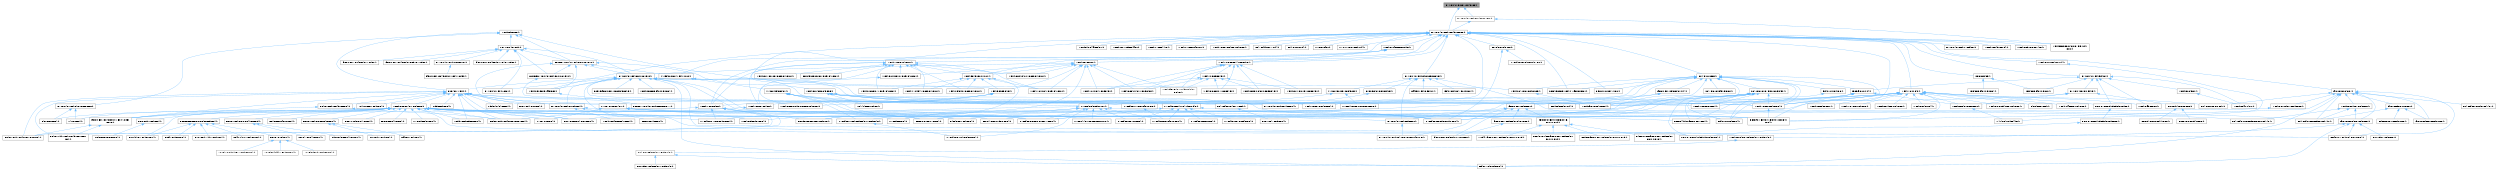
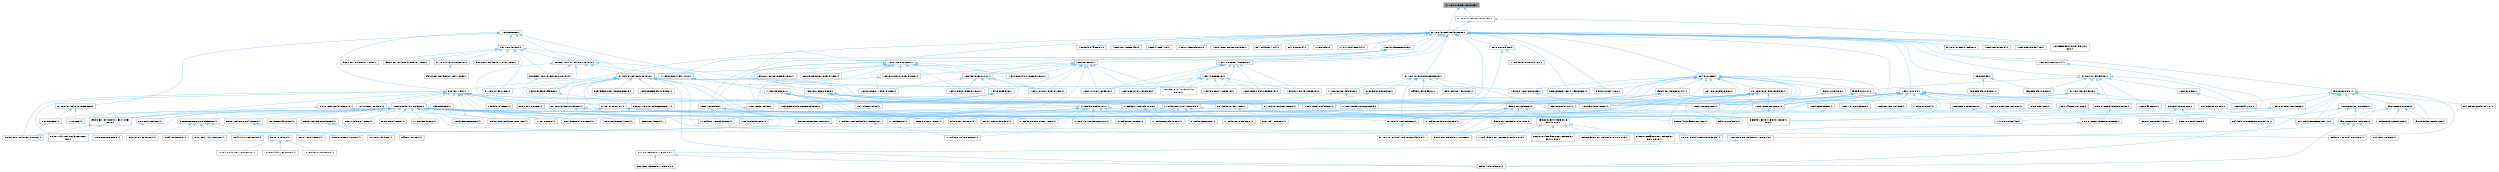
(923, 91) -> none
none -> (1792, 91)
(414, 111) -> none
